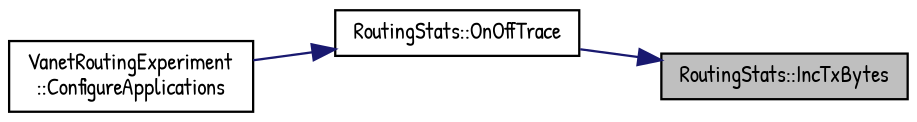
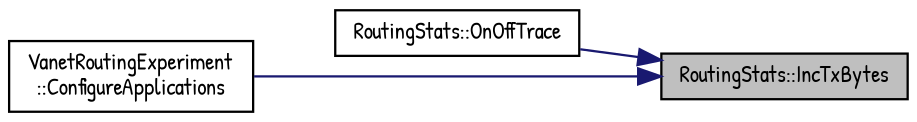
(283, 56) -> (446, 76)
